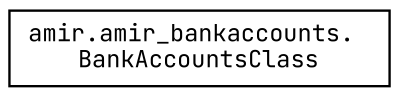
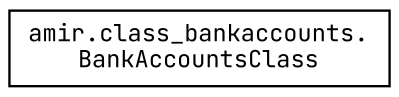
(200, 48) -> (200, 48)
